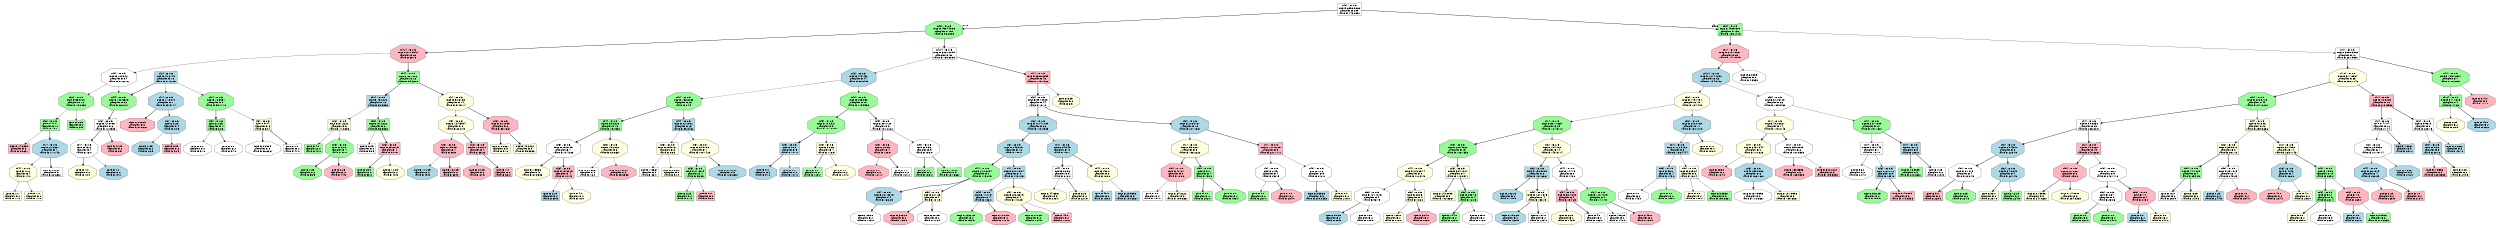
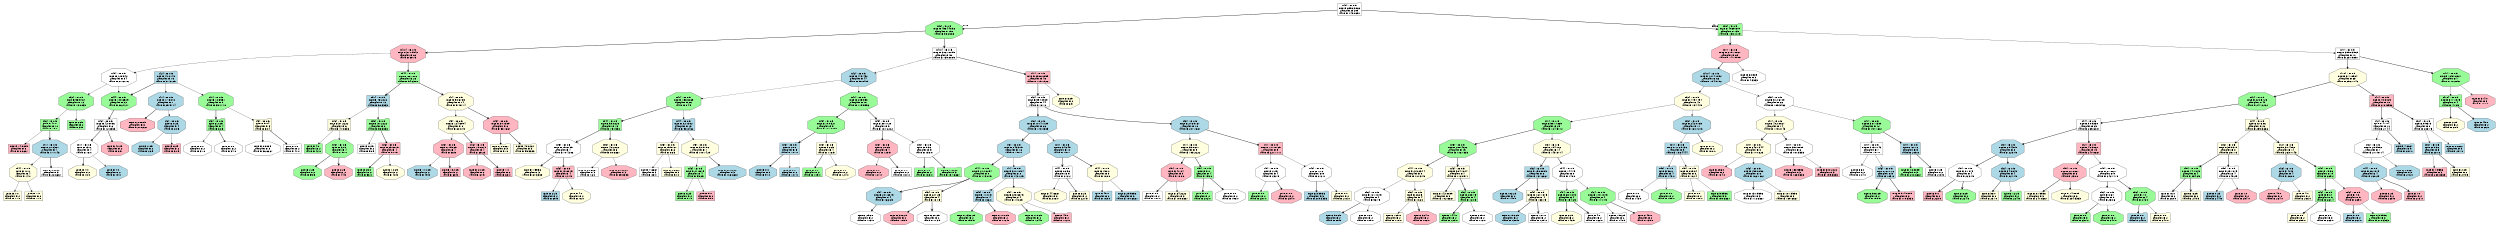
(2451, 112) -> (2451, 112)
(1163, 185) -> (1163, 185)
(1230, 196) -> (1230, 196)
(1567, 196) -> (1567, 196)
(2140, 196) -> (2140, 196)
